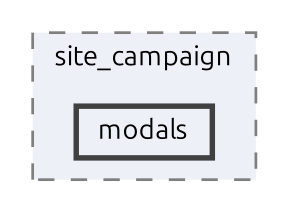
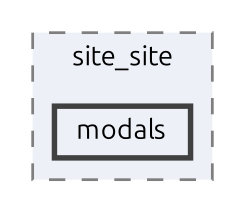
(144, 59) -> (122, 59)
